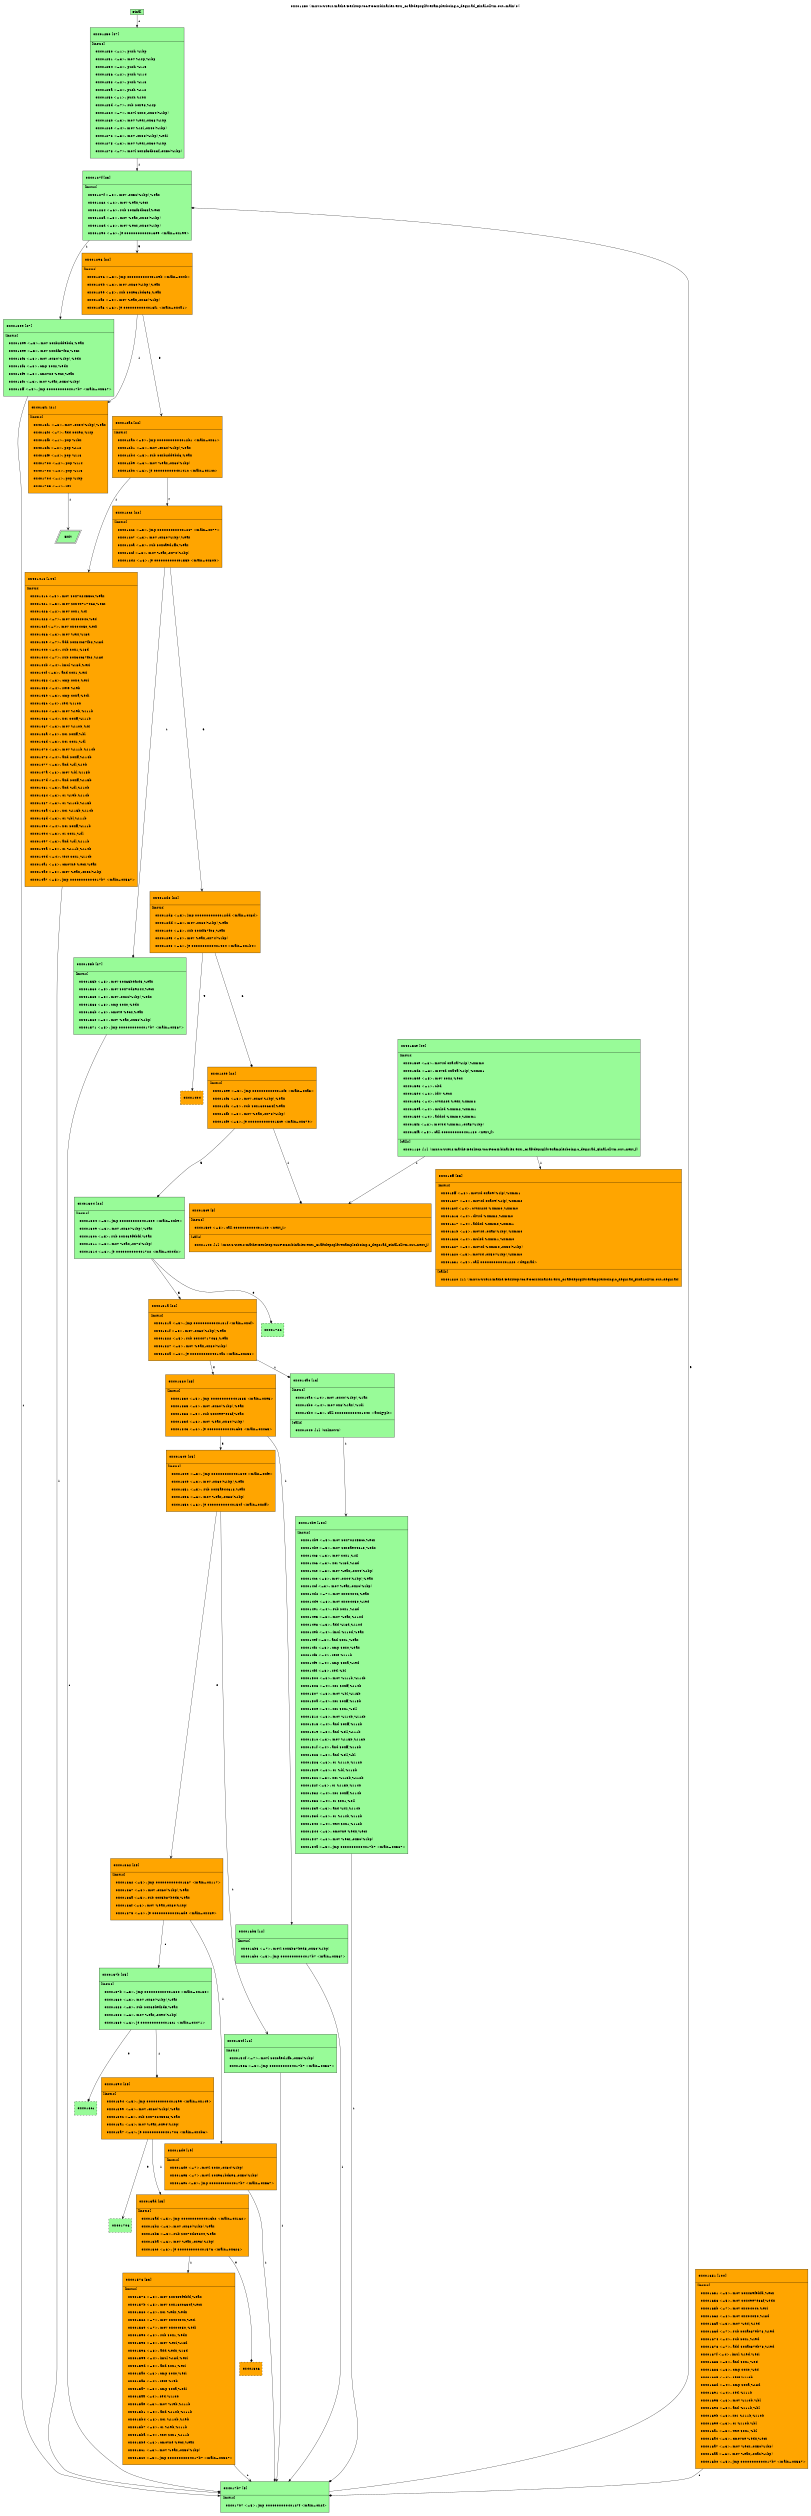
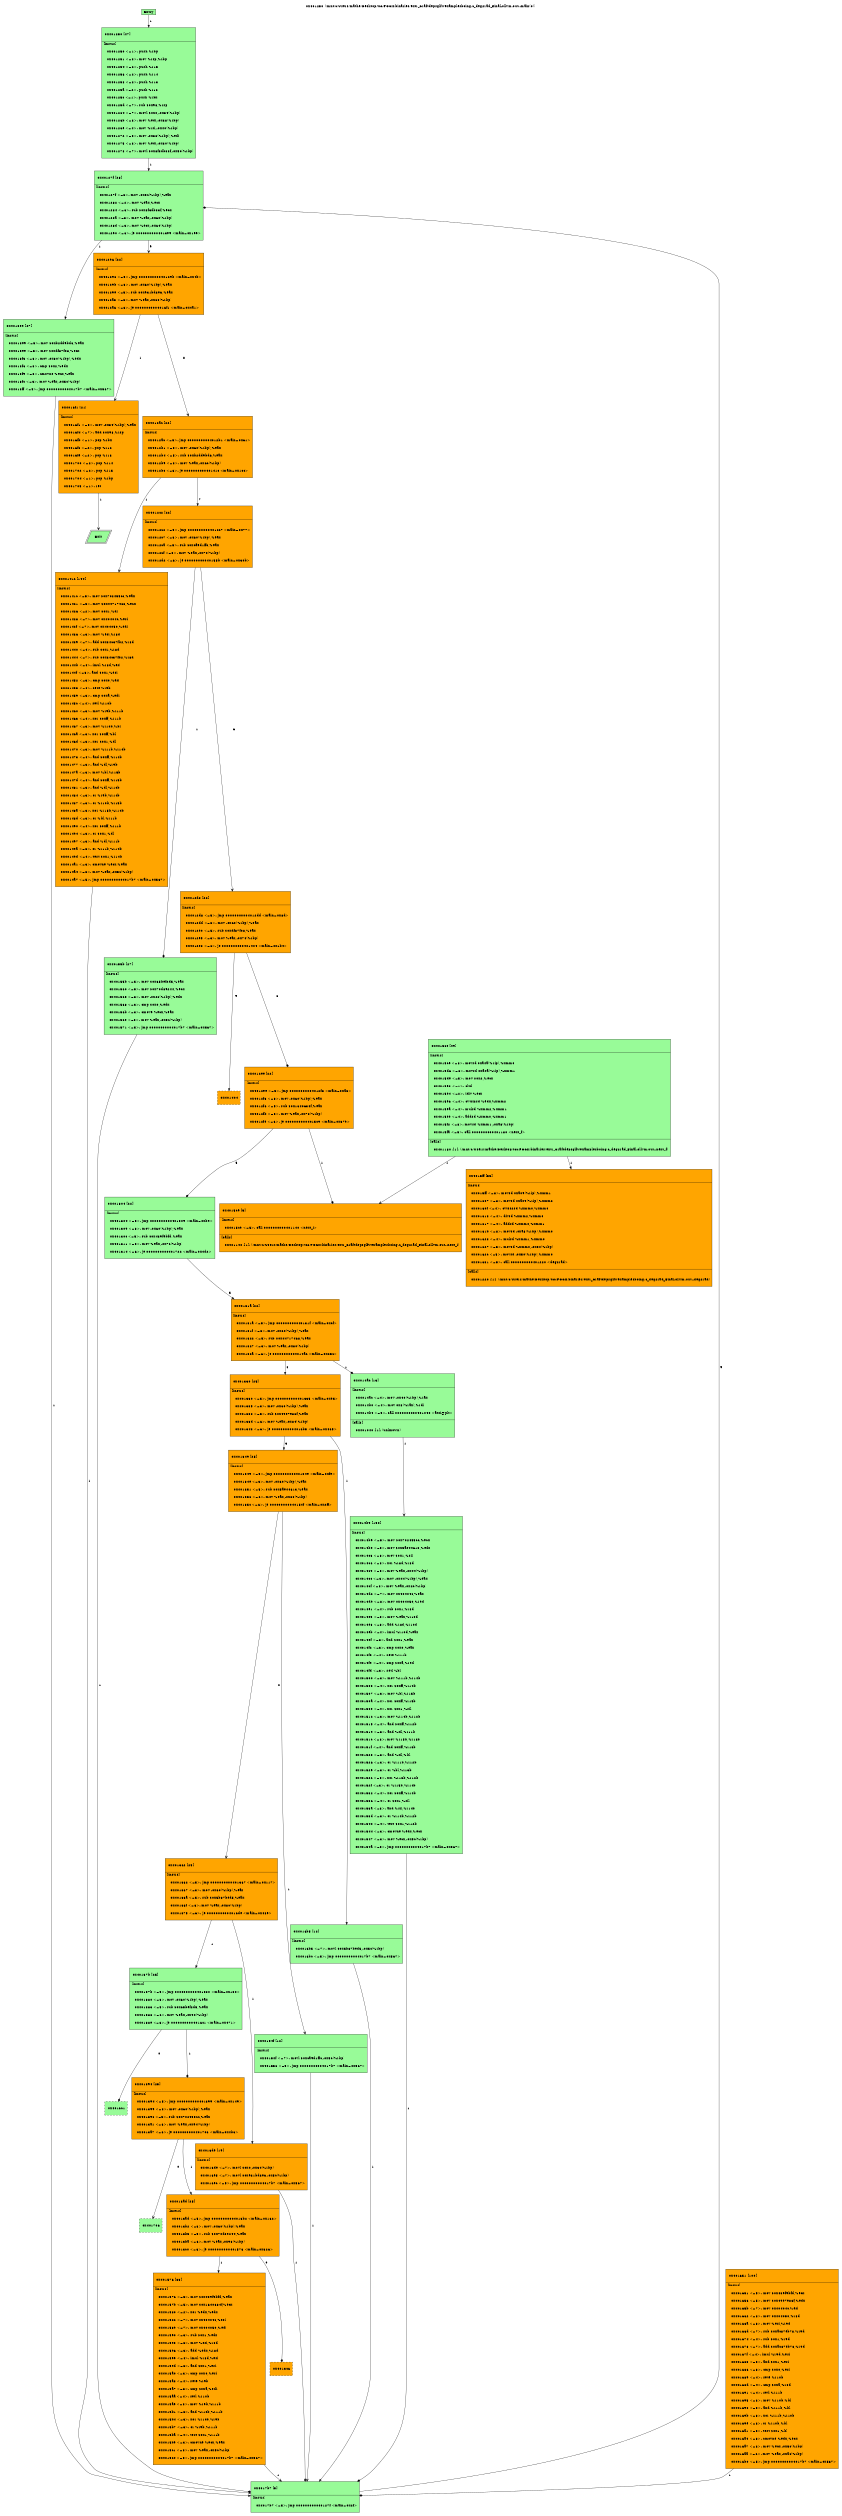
(137, 12) -> (149, 12)
(273, 1330) -> none
